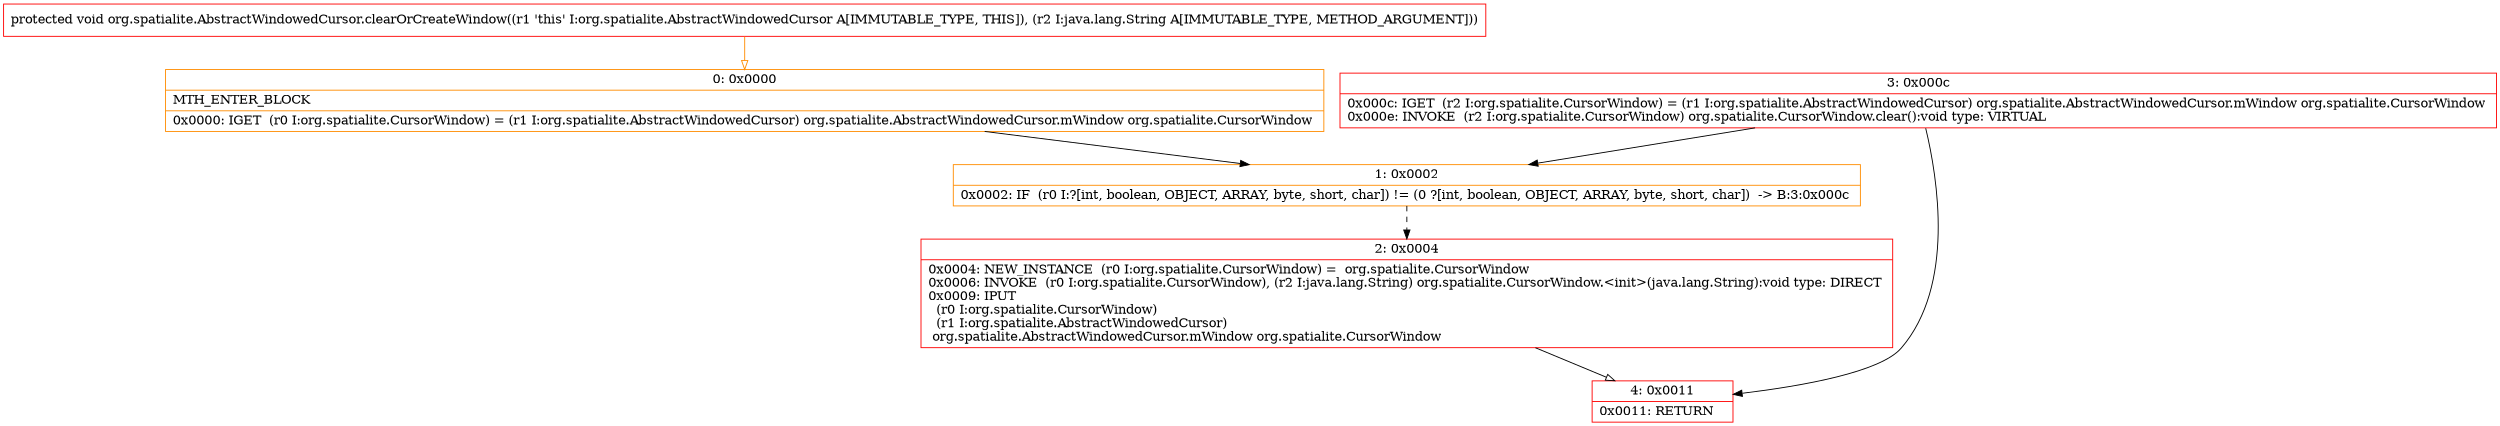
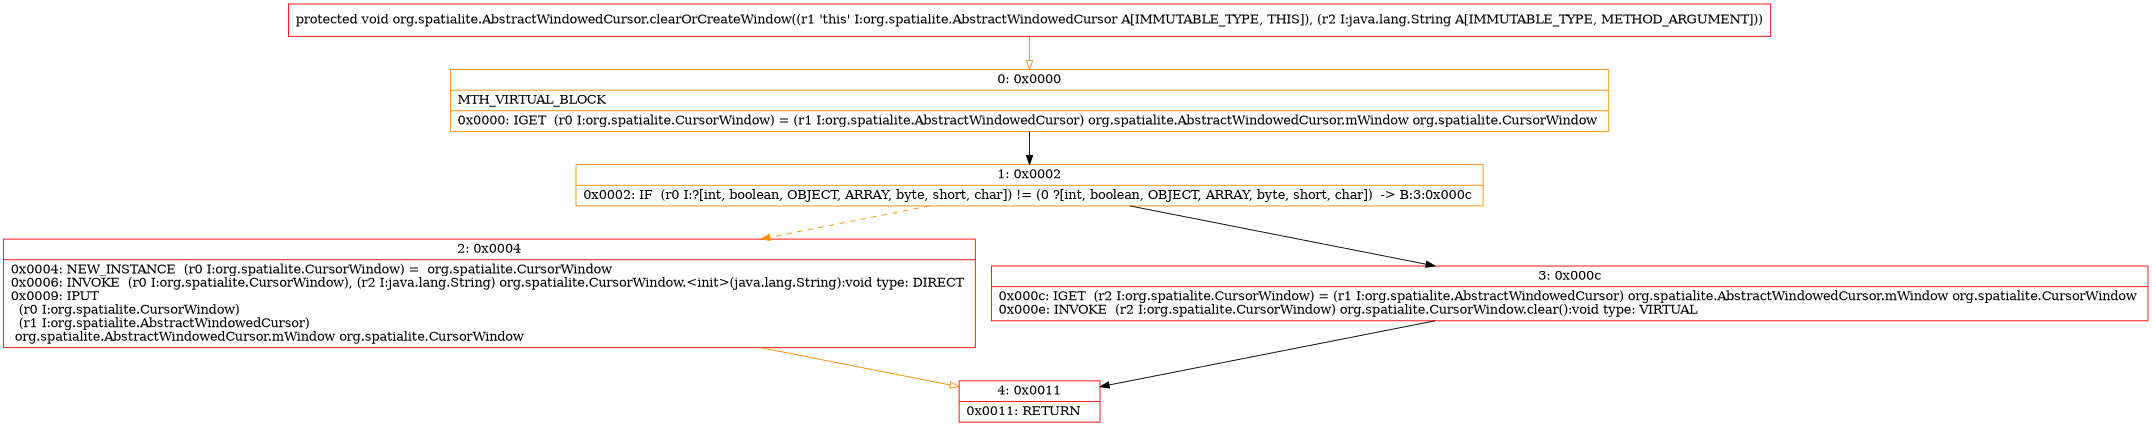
(242, 100) -> (532, 100)
(1647, 145) -> (1278, 235)
(1407, 218) -> (849, 222)
(1571, 362) -> (855, 366)
